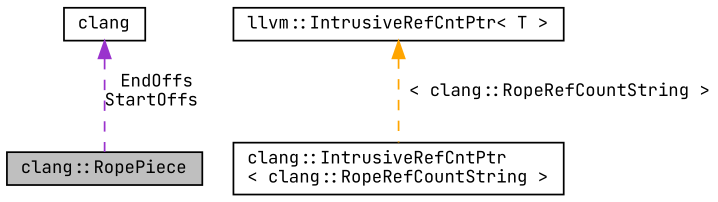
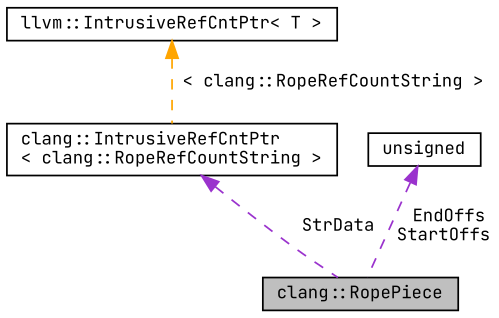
(105, 24) -> (425, 150)
none -> (275, 234)
